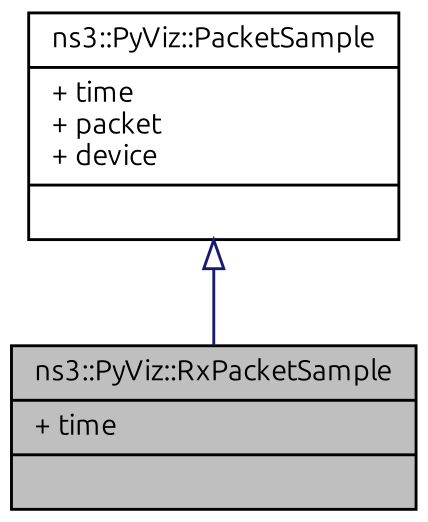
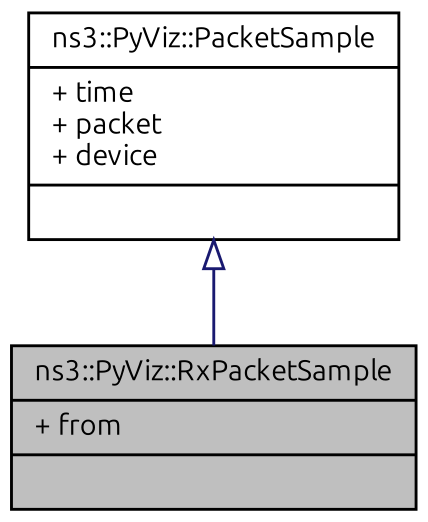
(76, 426) -> (79, 426)
